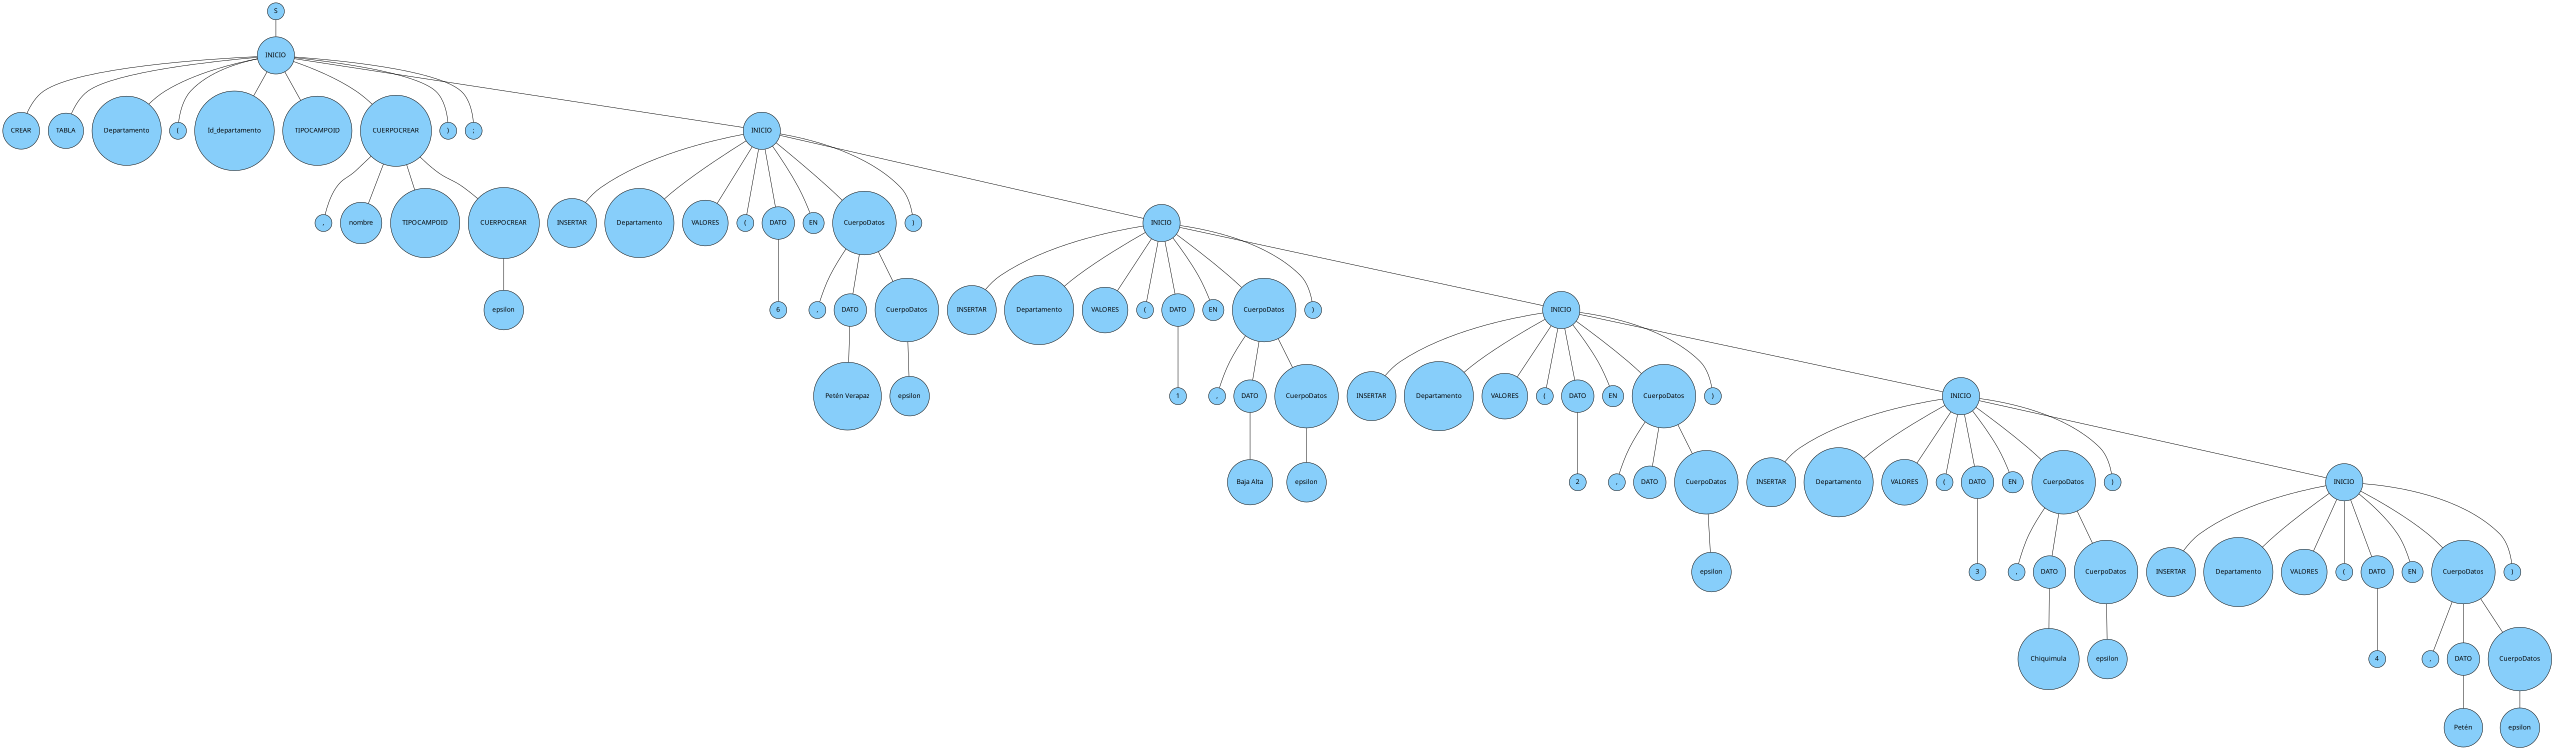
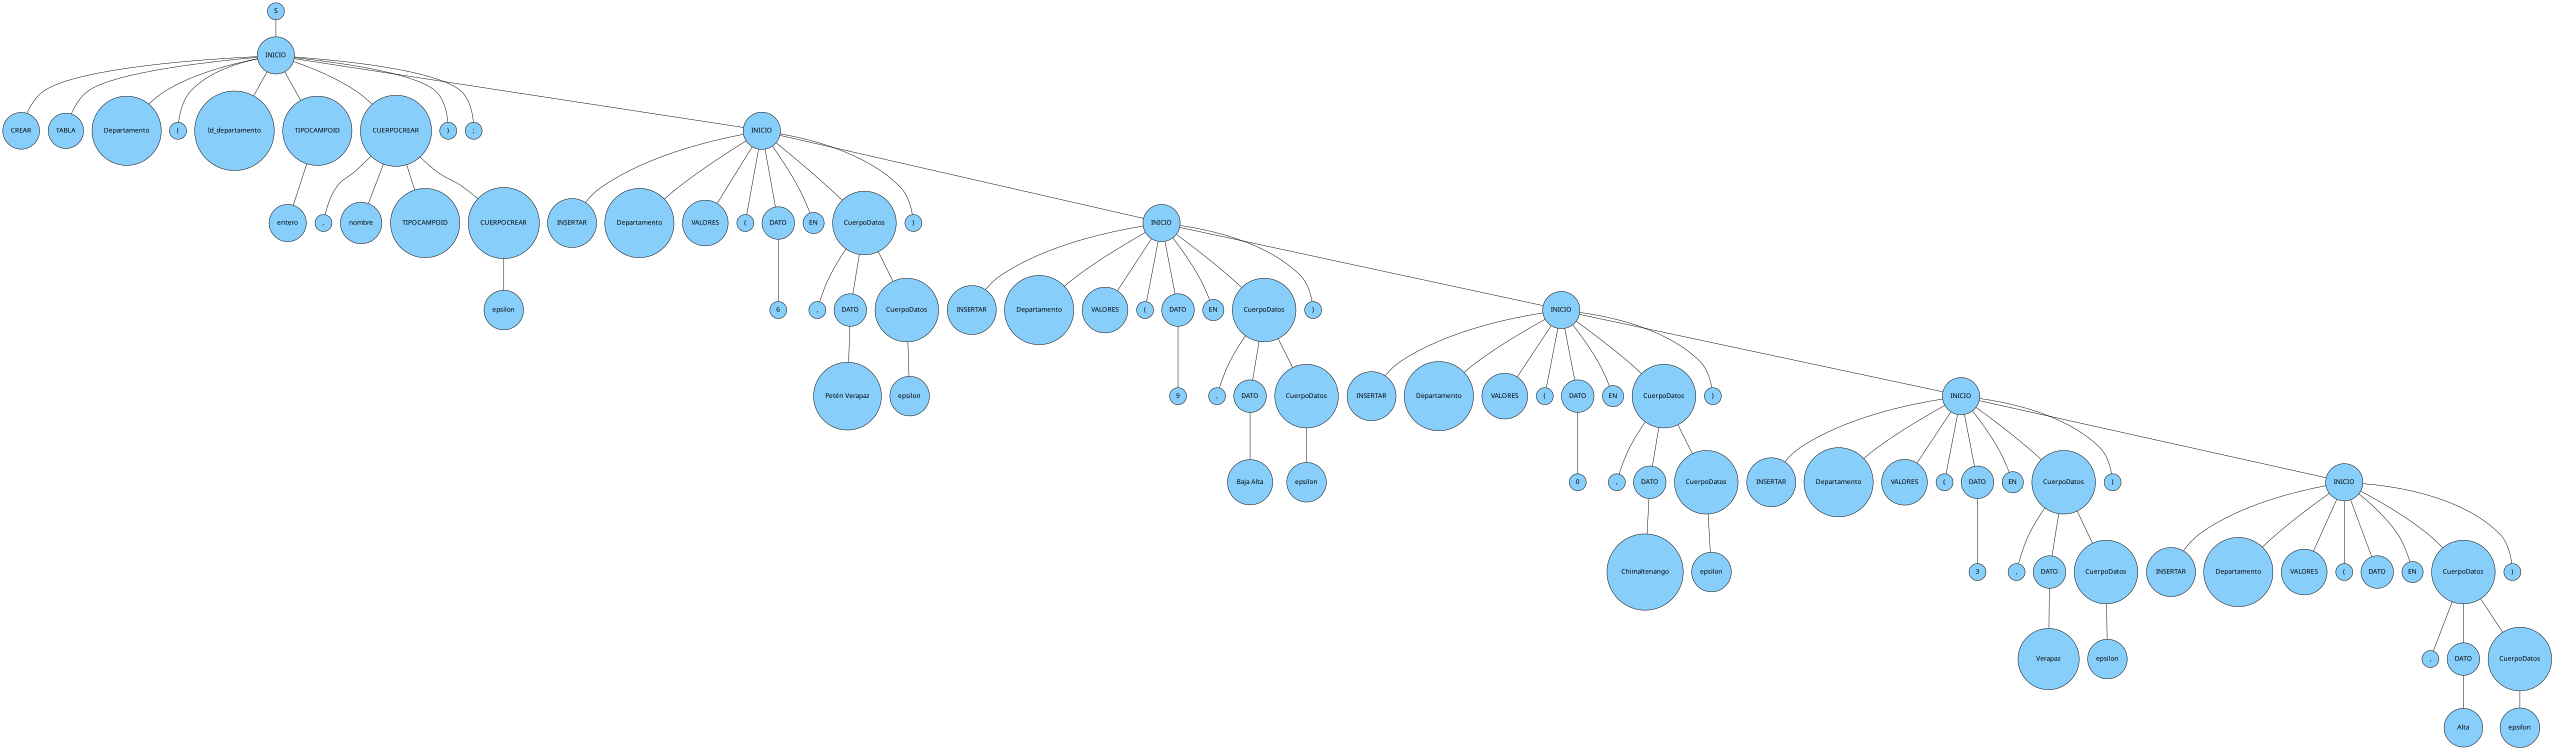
none -> (288, 223)
(1178, 396) -> (1178, 396)
(1578, 482) -> (1578, 482)
none -> (1645, 572)
(2049, 659) -> (2049, 659)
(2377, 659) -> none
(2463, 728) -> (2463, 728)
